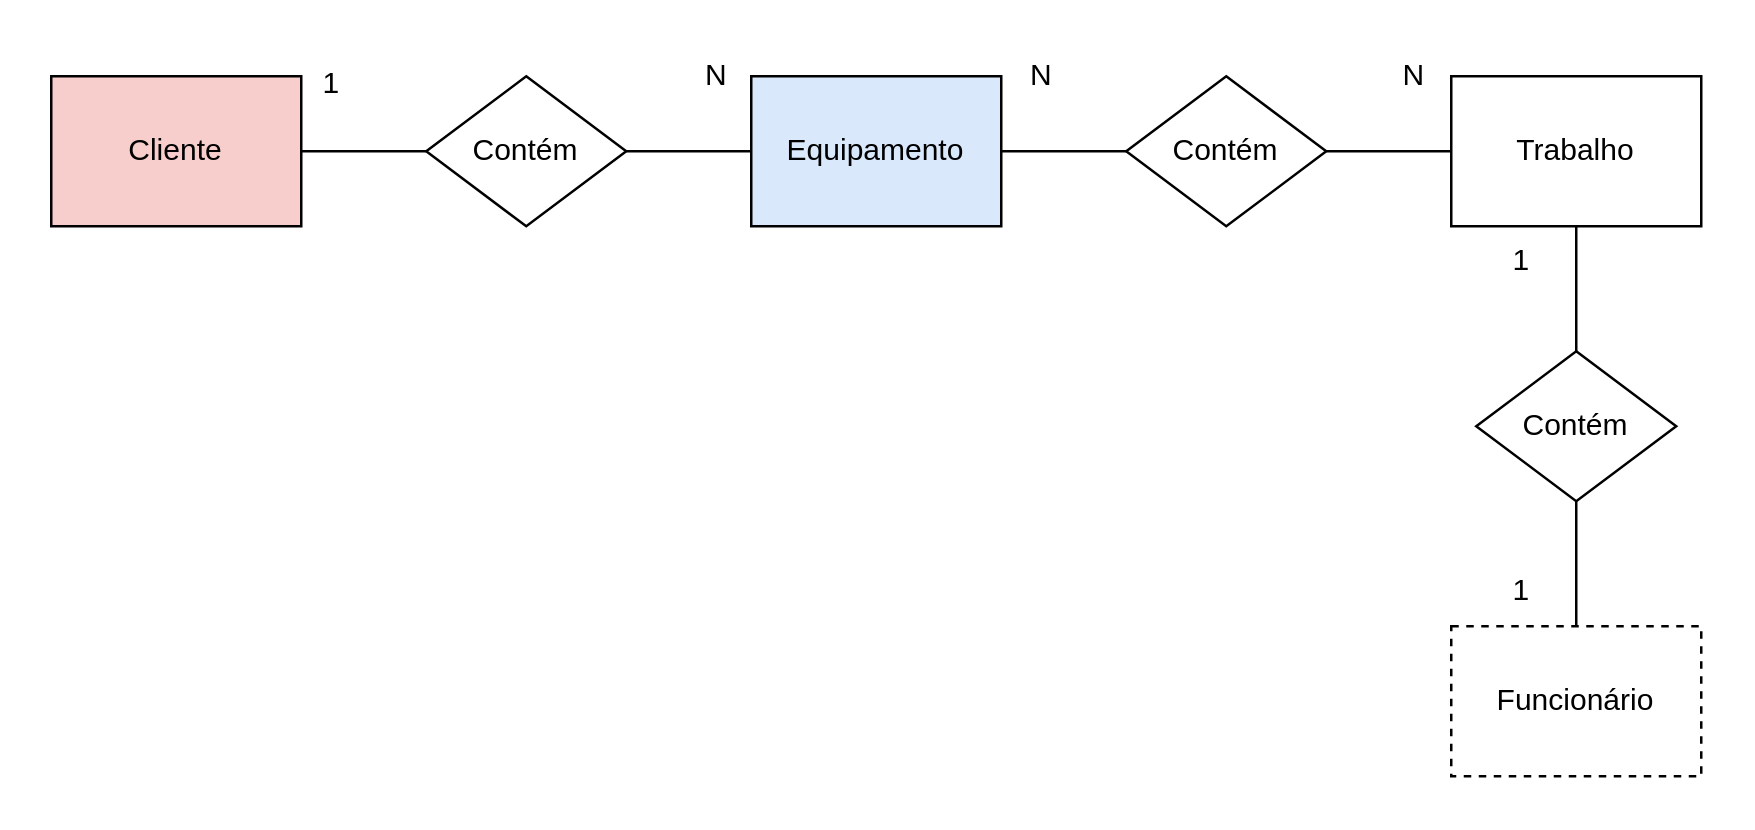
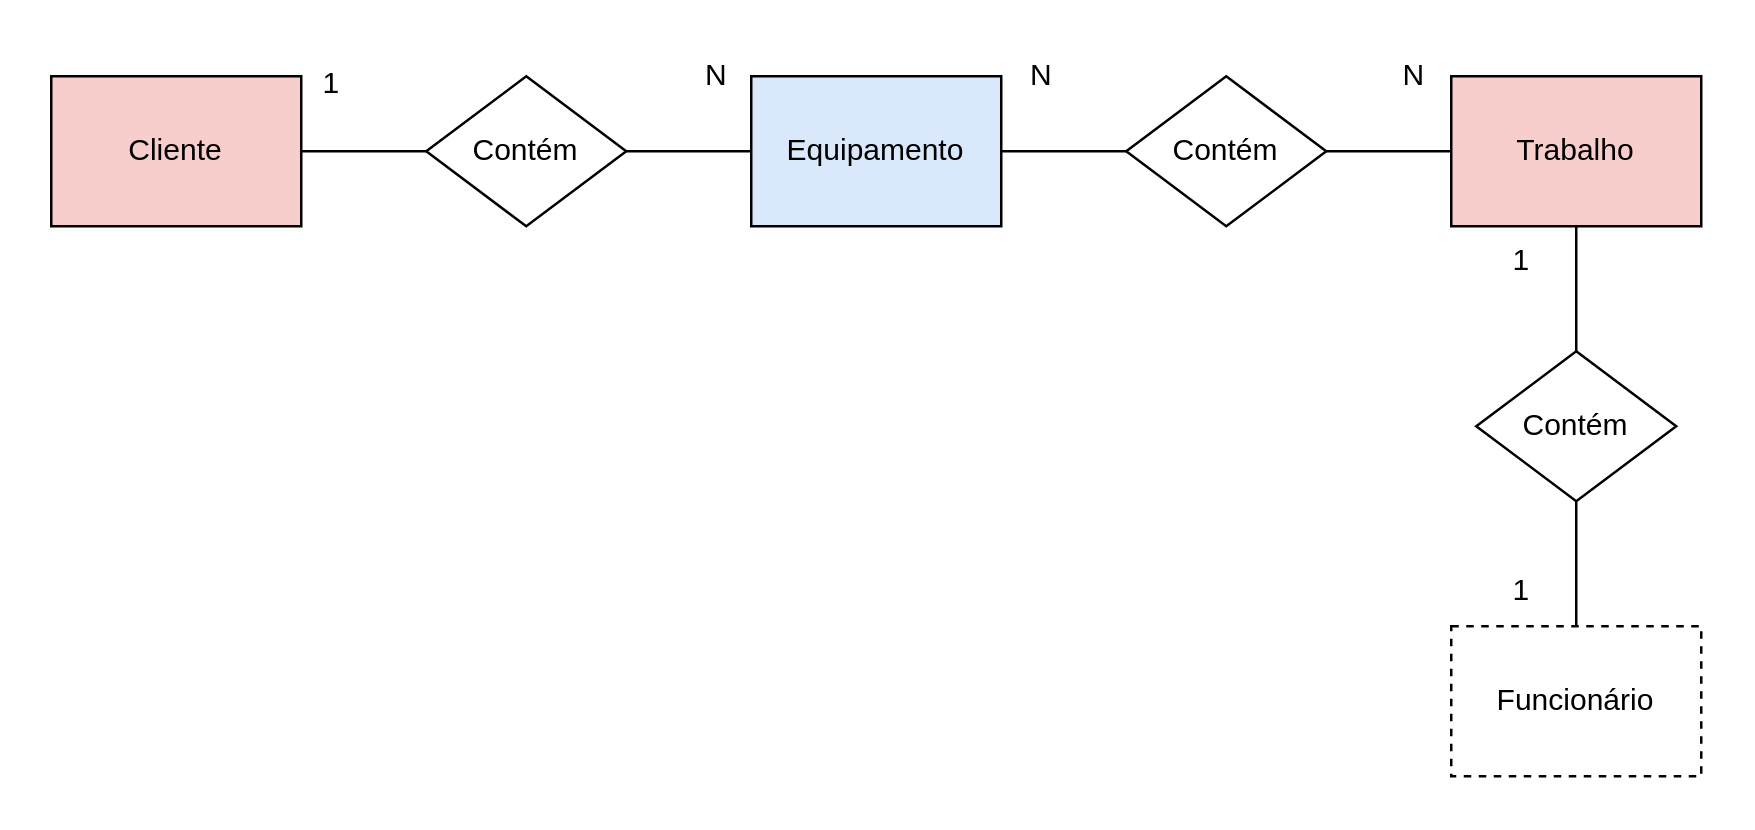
(1576, 151) -> (1576, 151)
